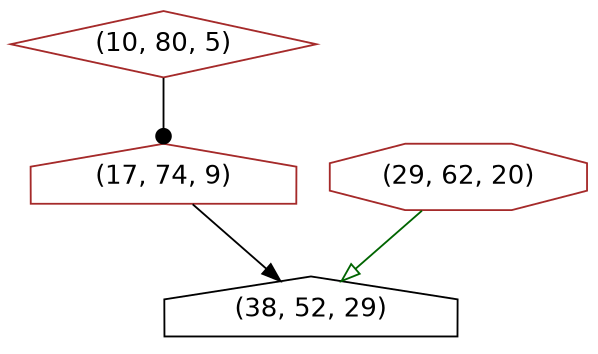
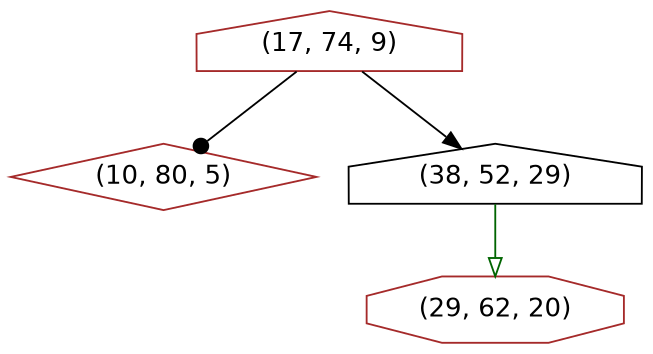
(164, 103) -> (252, 106)
(389, 240) -> (495, 231)
